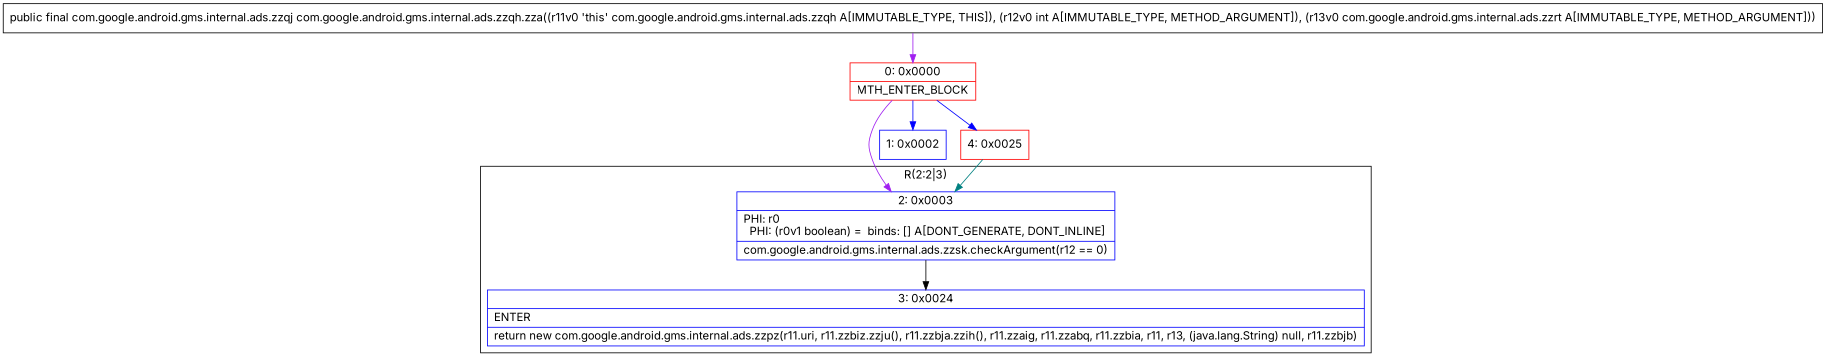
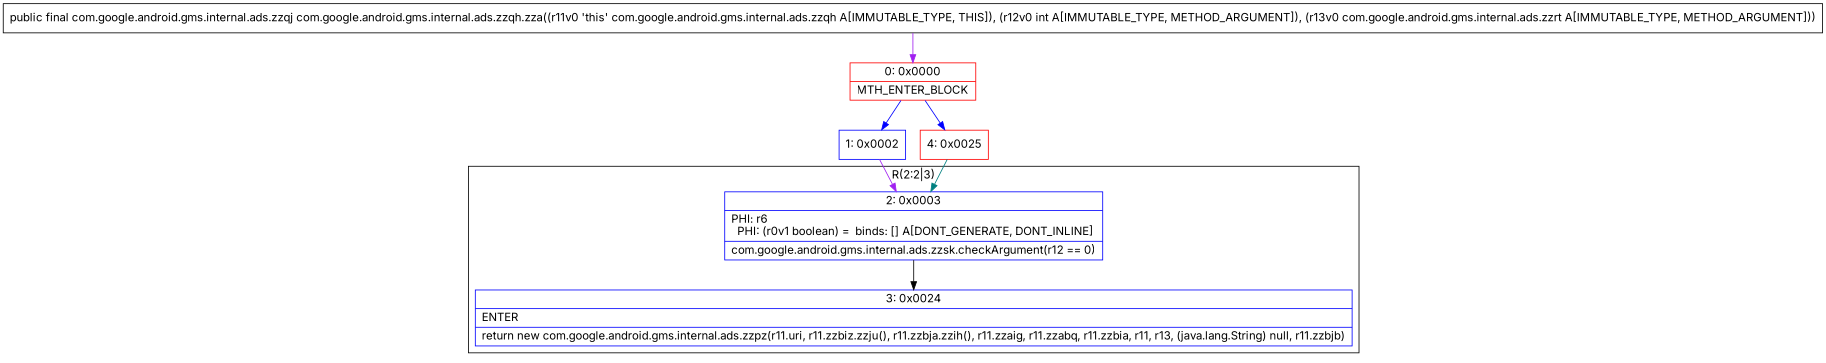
(869, 141) -> (886, 172)
(763, 219) -> (751, 219)
